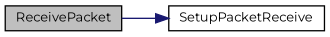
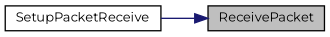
(139, 18) -> (178, 18)
